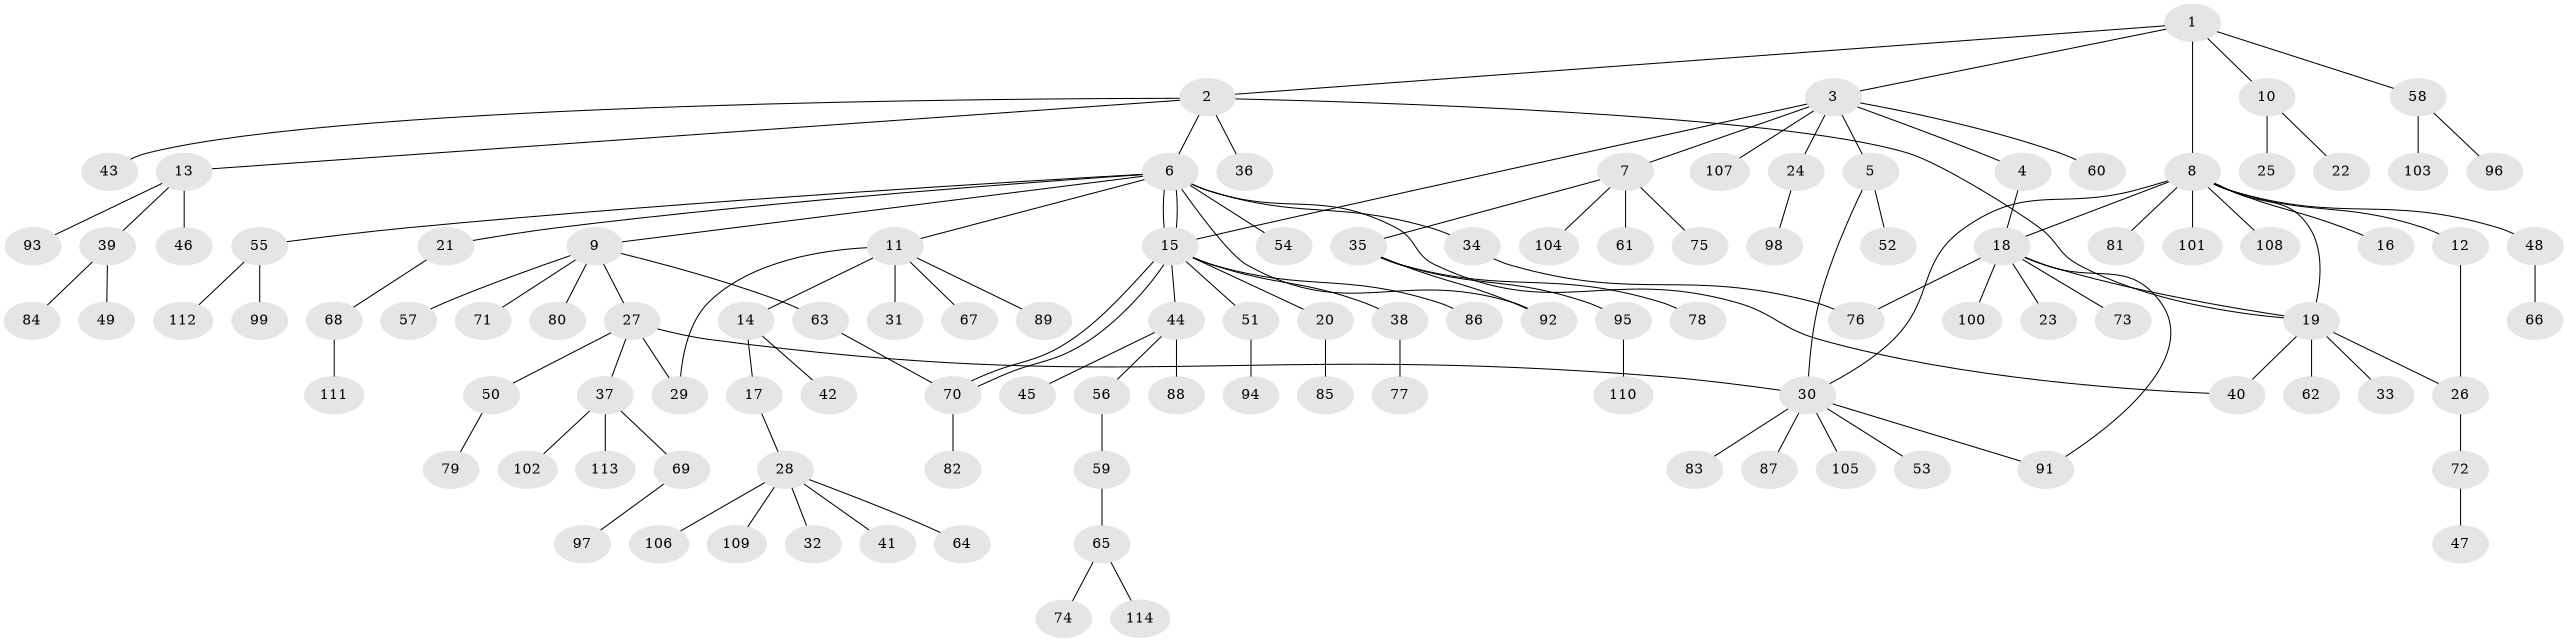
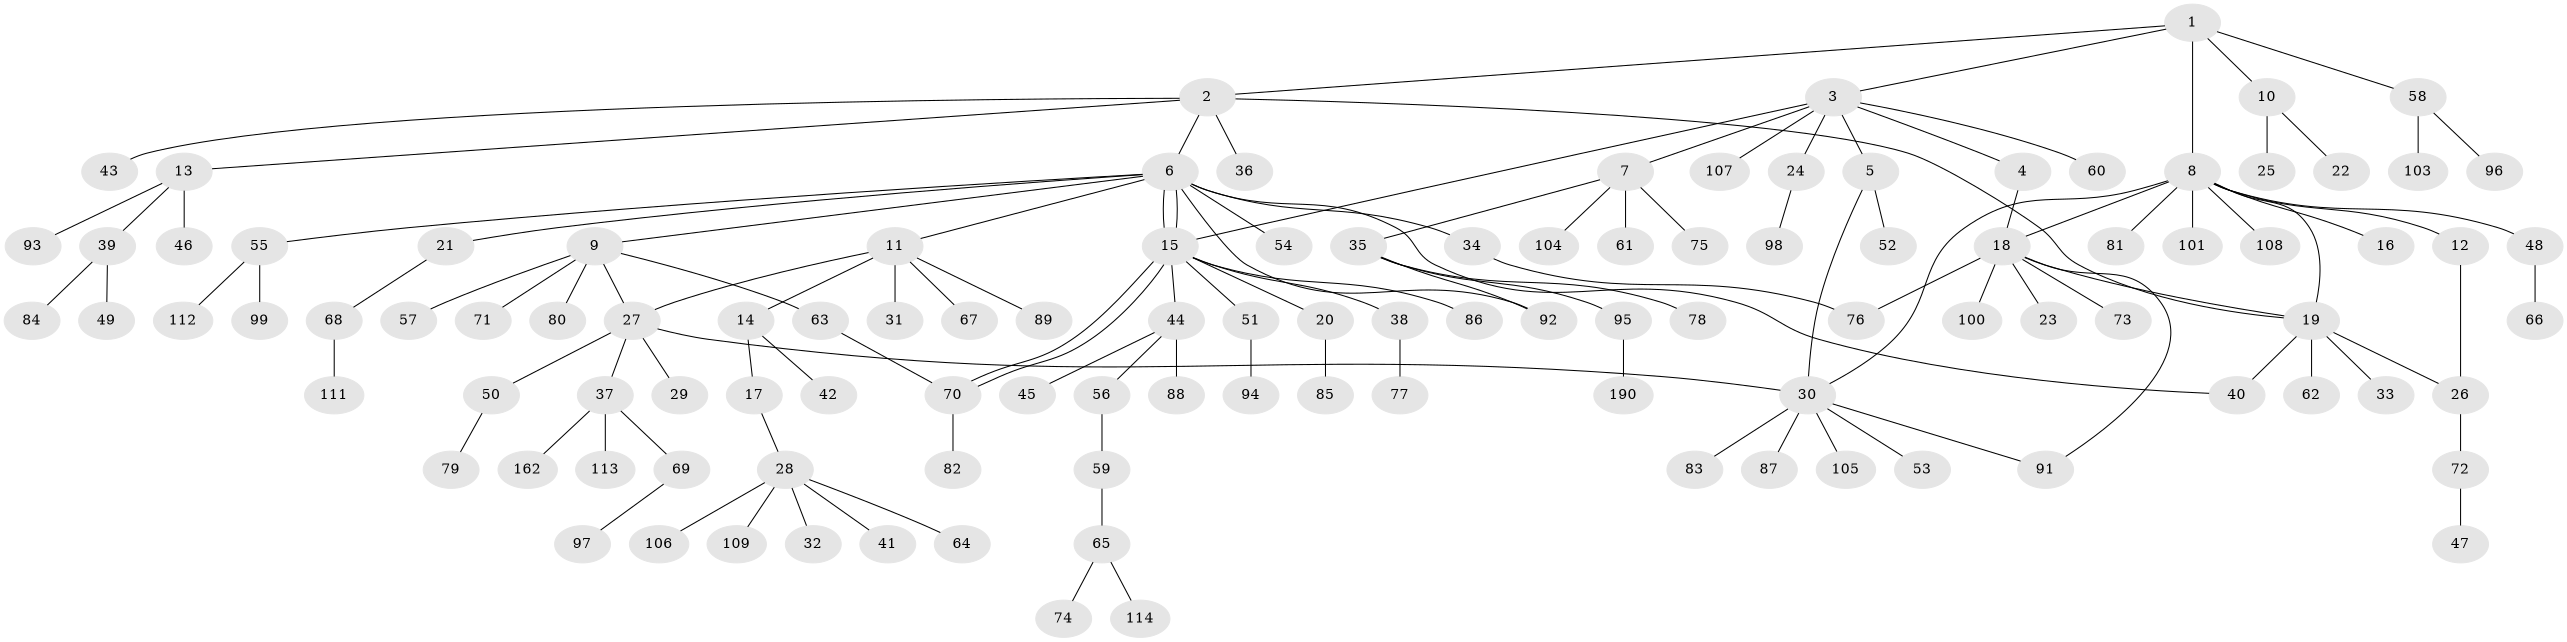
(745, 276) -> (761, 277)
(1623, 395) -> (1623, 395)
(528, 470) -> (528, 470)
